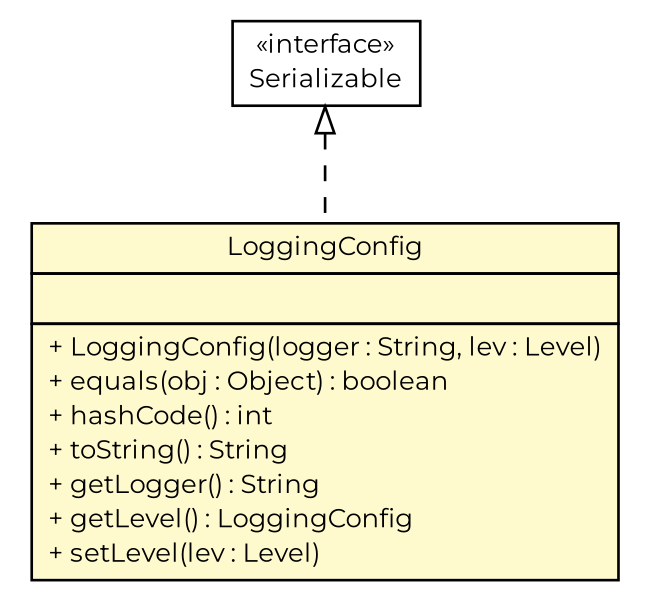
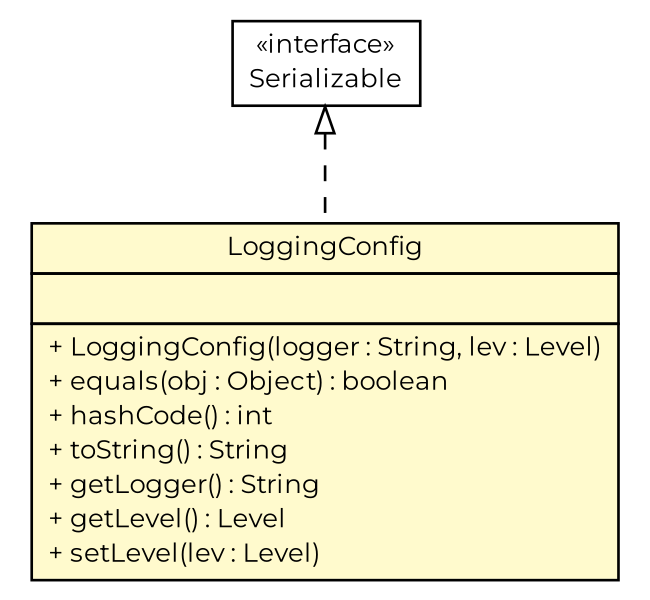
(231, 519) -> (168, 519)
